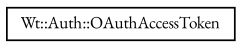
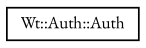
(121, 24) -> (73, 24)
